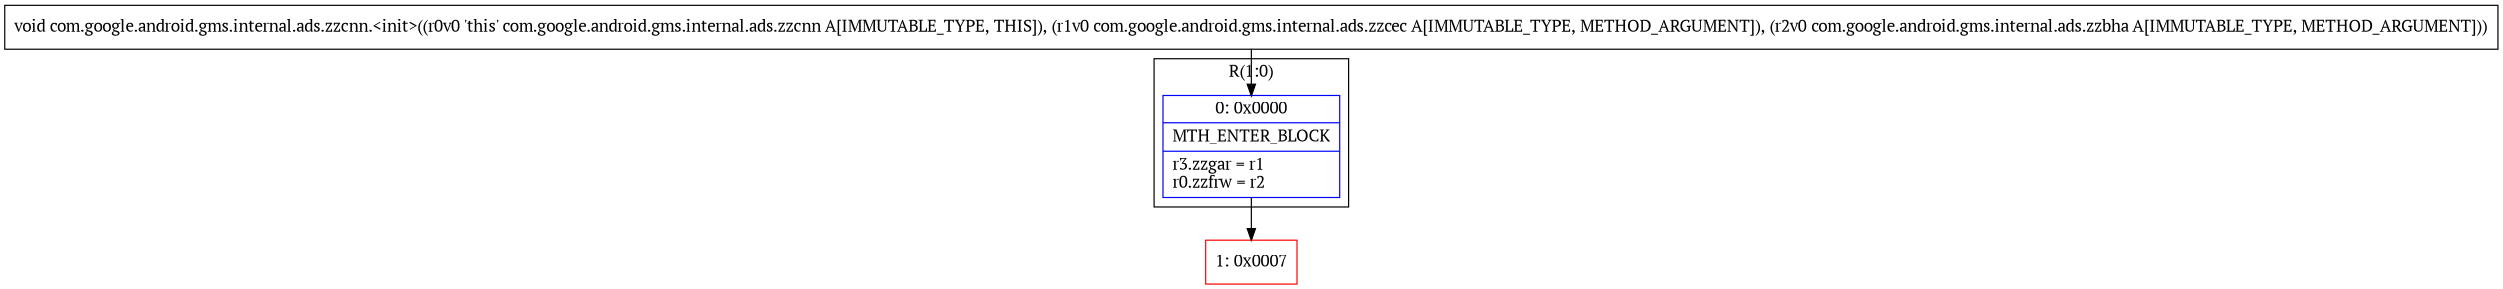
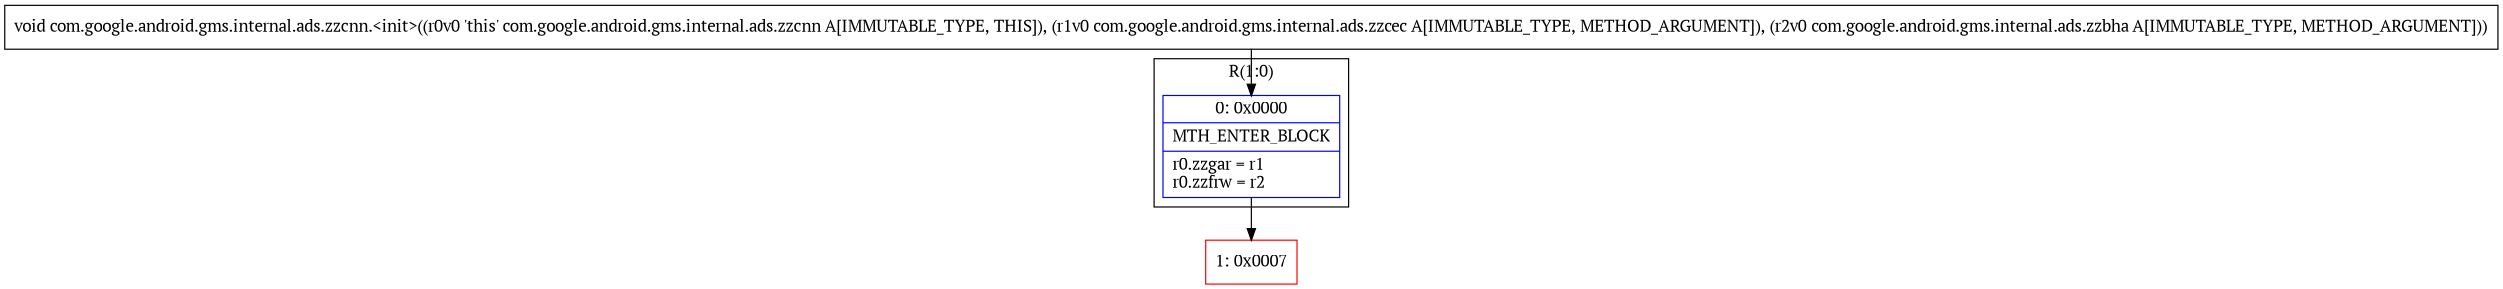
(1219, 165) -> (1219, 165)
